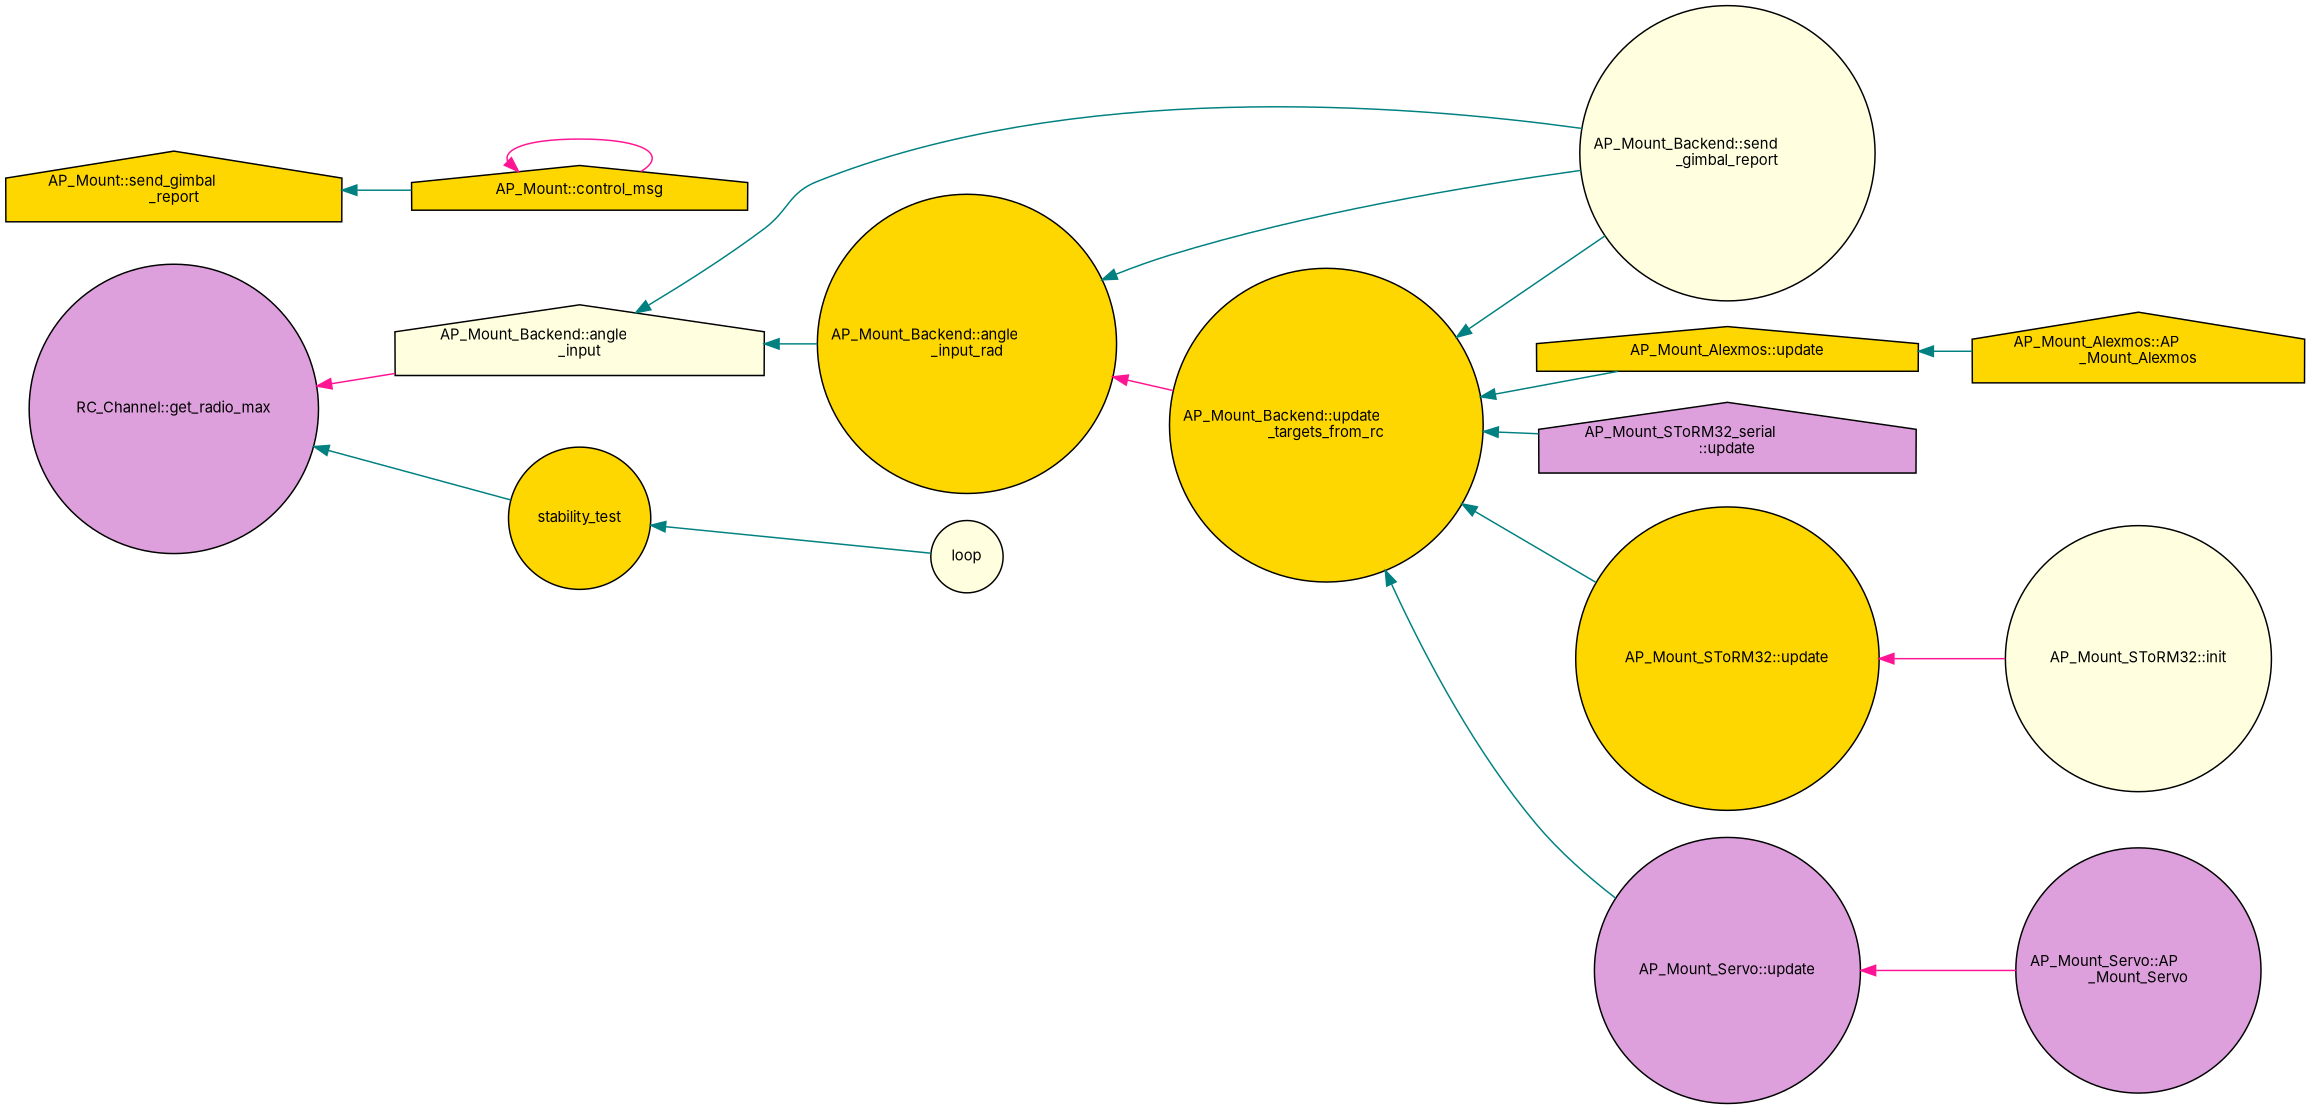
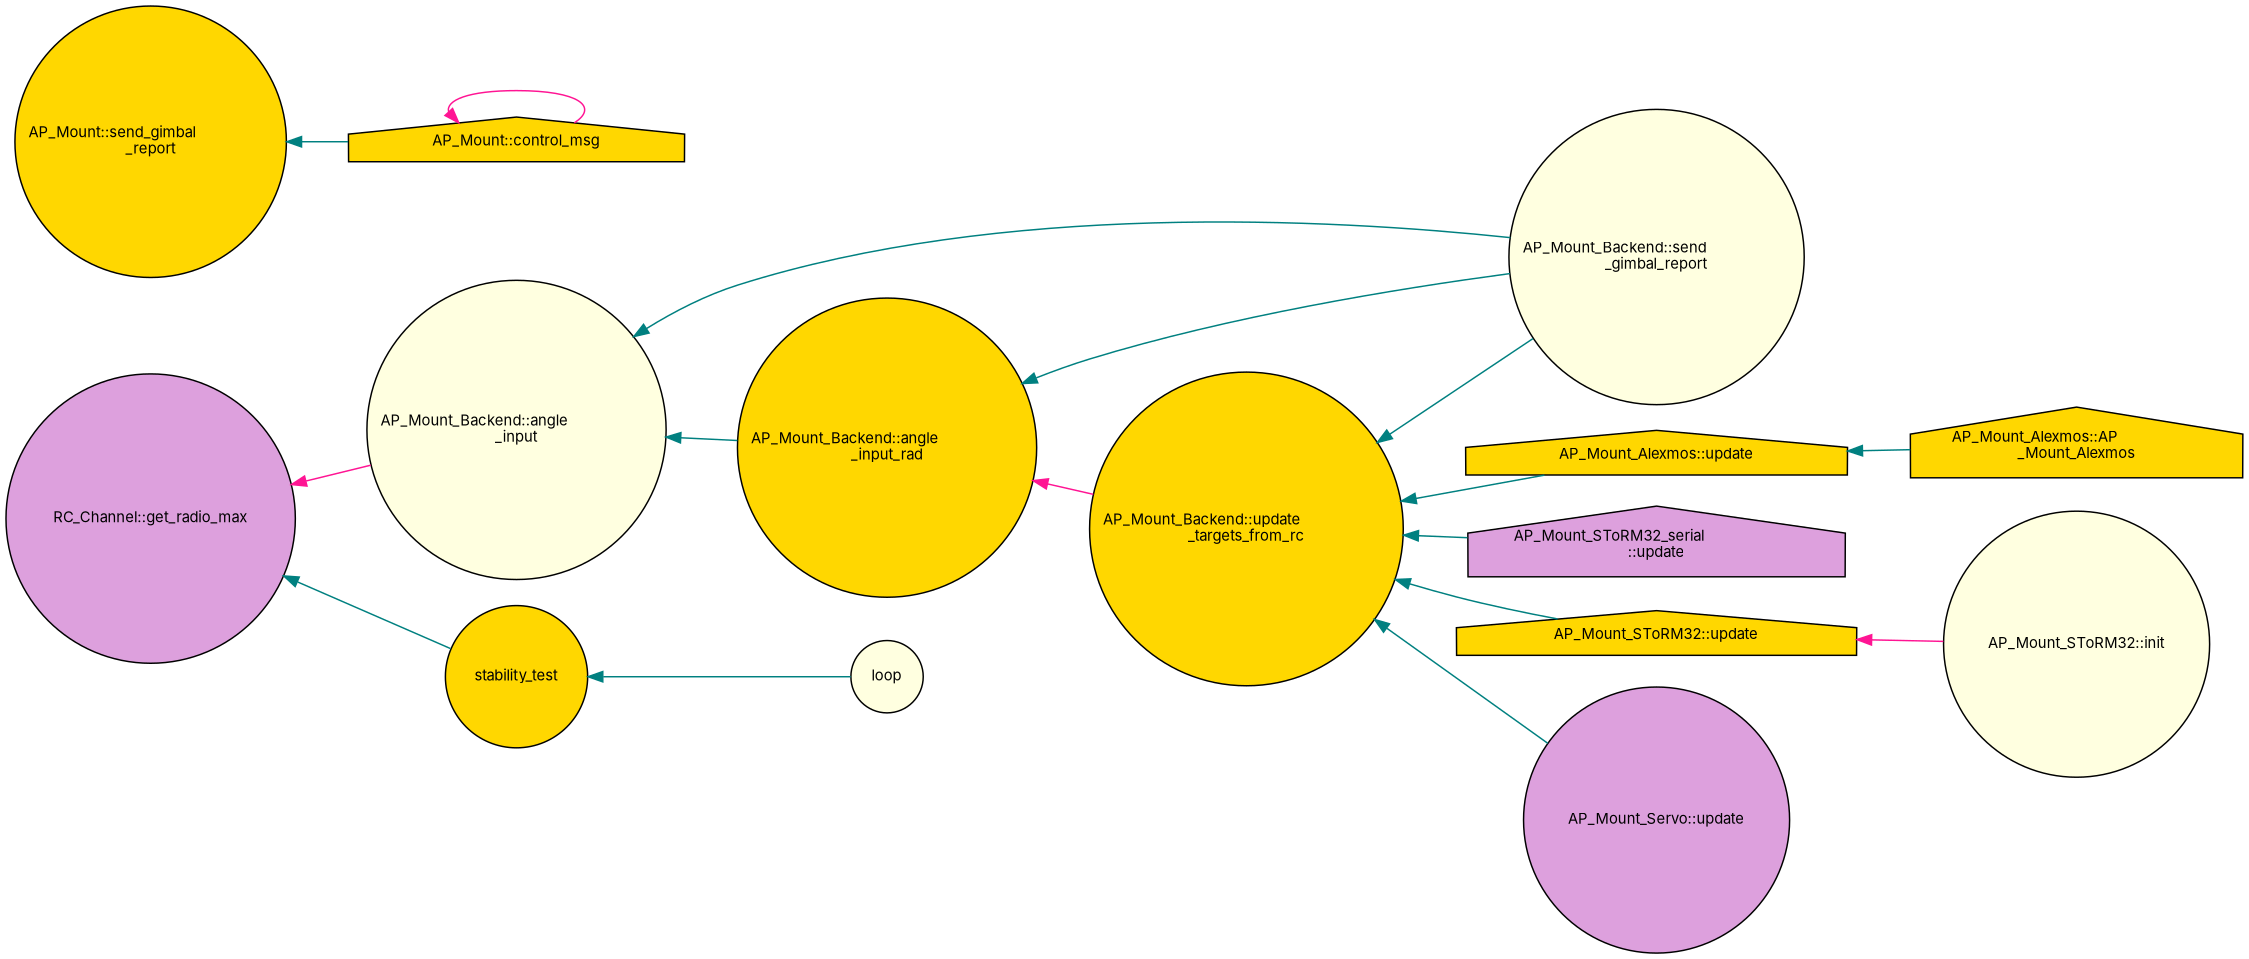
(174, 190) -> (151, 142)
(580, 344) -> (517, 430)
(1727, 659) -> (1657, 635)
(2138, 970) -> none
